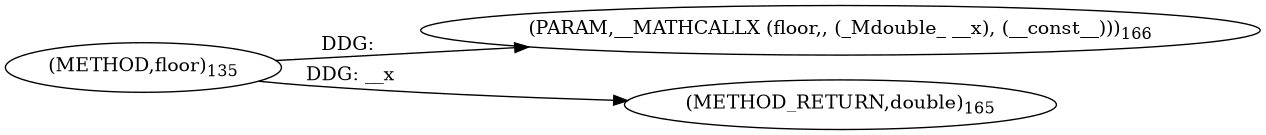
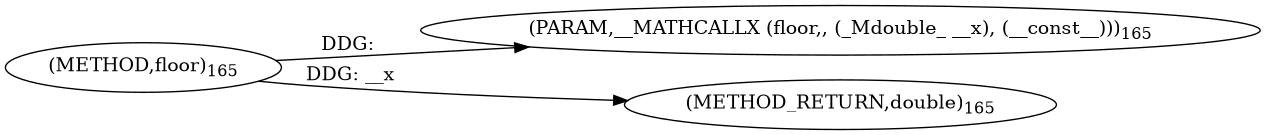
(1137, 28) -> (1137, 28)
(223, 65) -> (223, 65)
